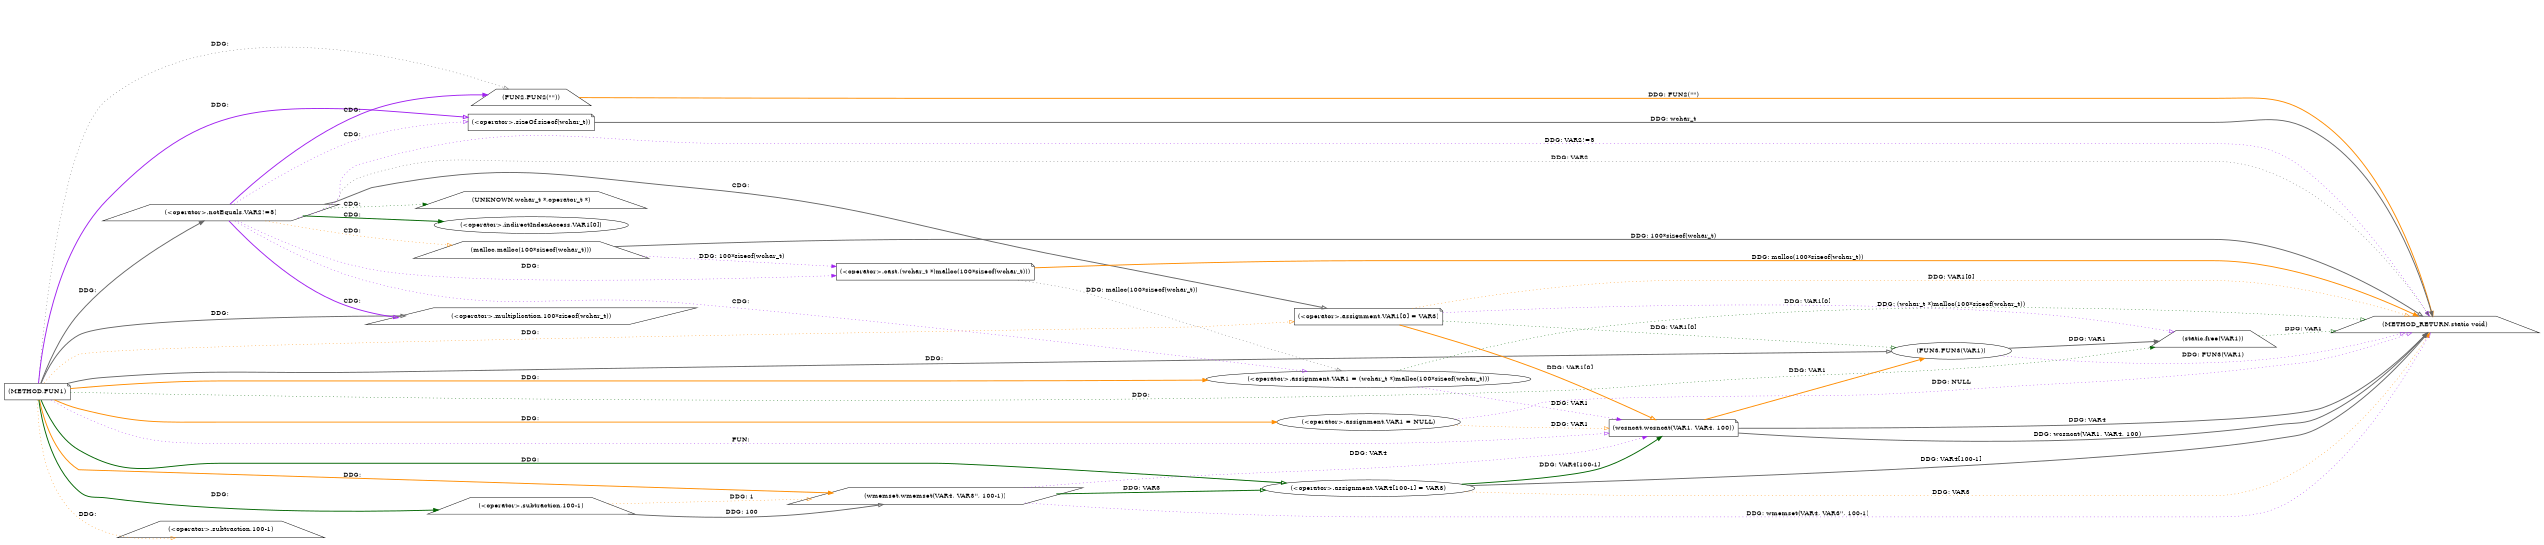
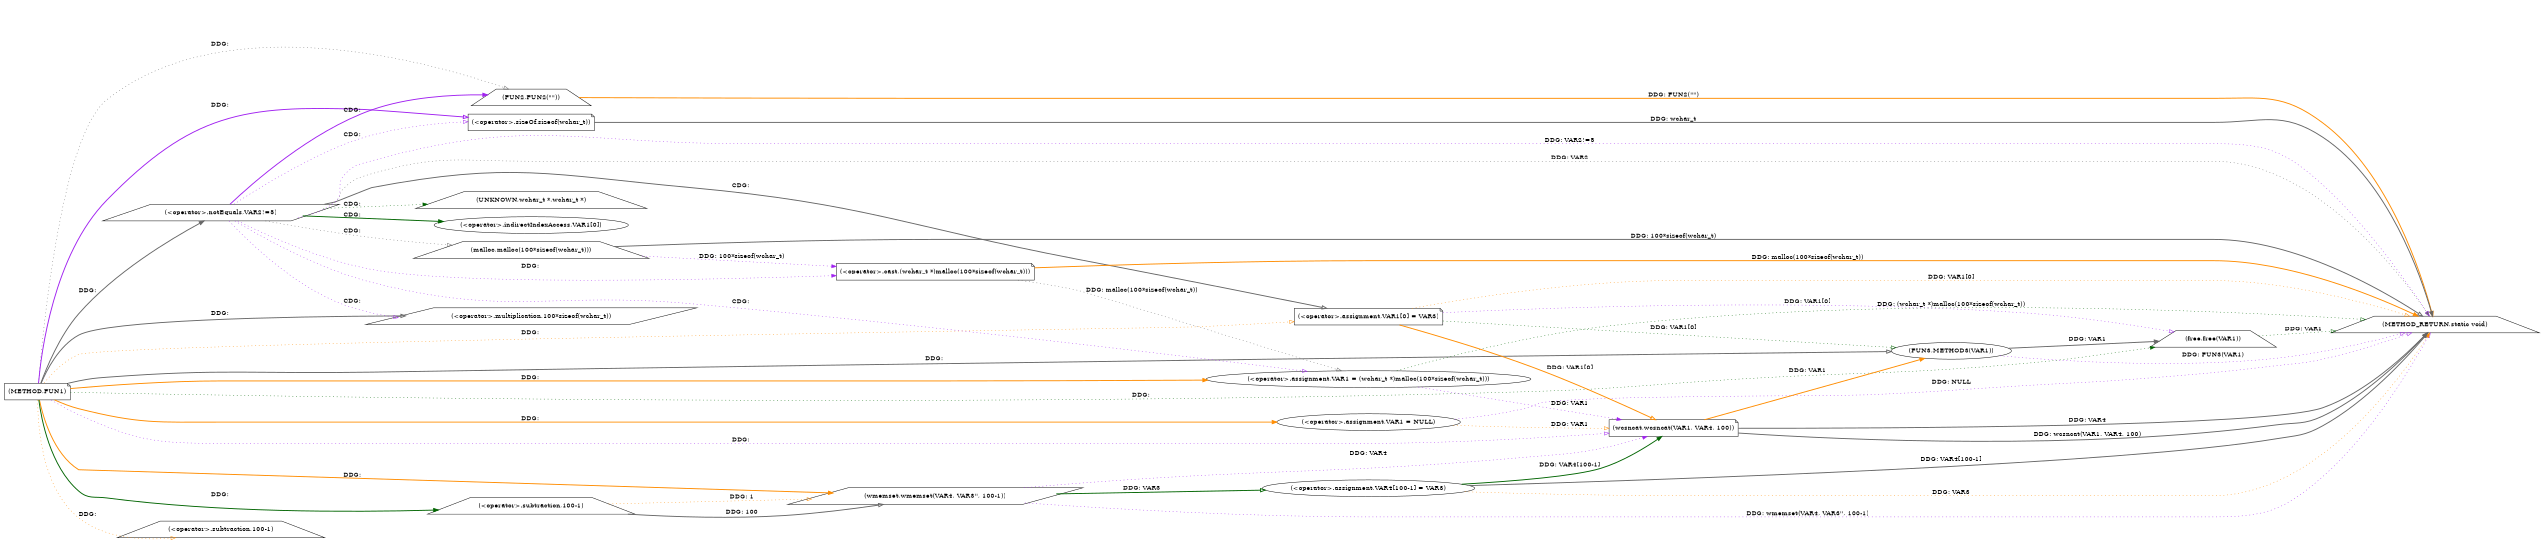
(531, 200) -> (531, 200)
(356, 236) -> (356, 236)
(303, 284) -> (303, 284)
(2213, 339) -> (2213, 339)
(1951, 351) -> (1951, 351)
(742, 440) -> (742, 440)
(647, 463) -> none
